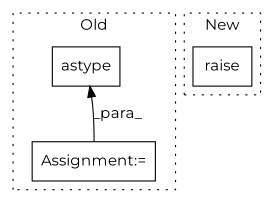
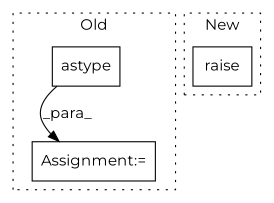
(94, 119) -> (41, 109)
